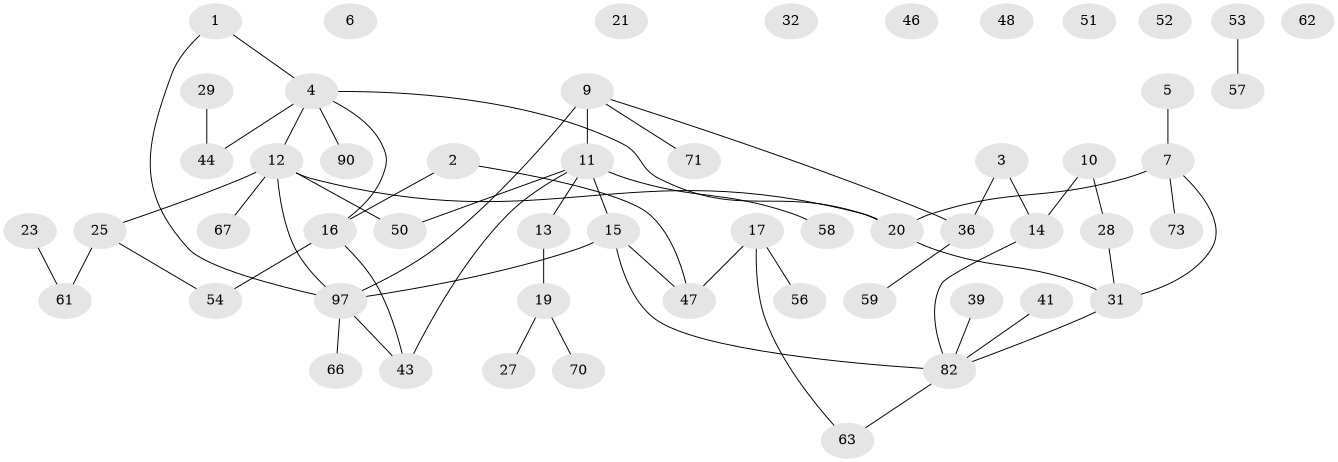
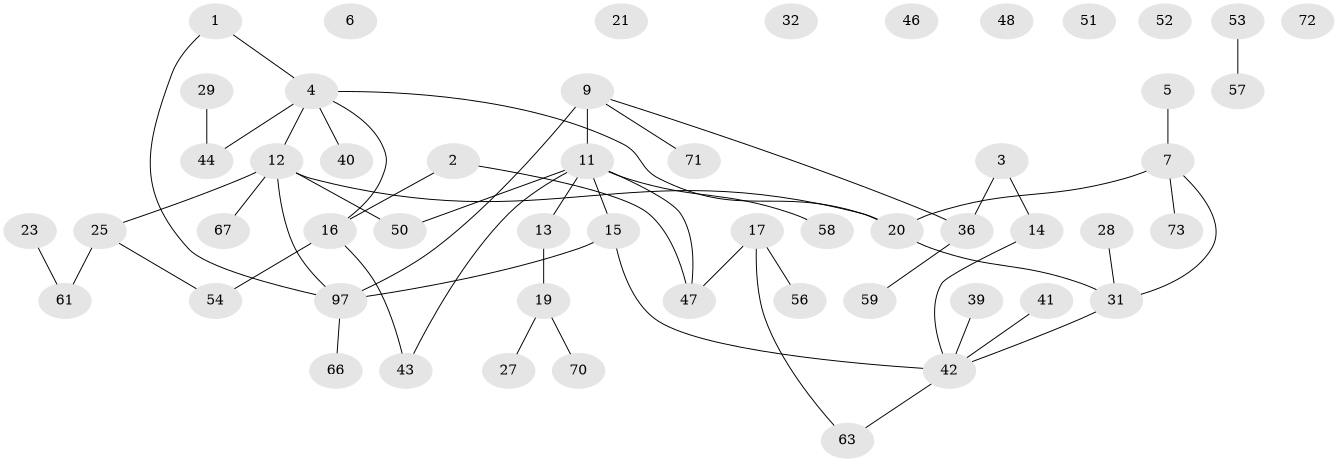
(1308, 21) -> (1308, 21)
(347, 161) -> (347, 161)
(1089, 161) -> none
(651, 266) -> (677, 209)
(373, 336) -> none
(949, 371) -> (949, 371)
